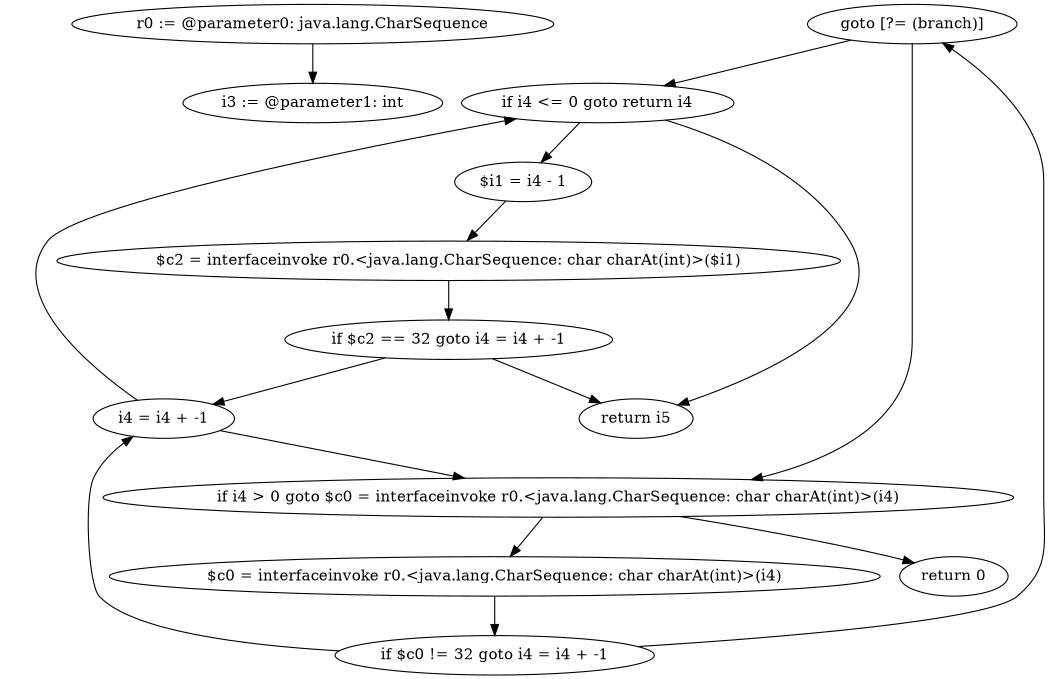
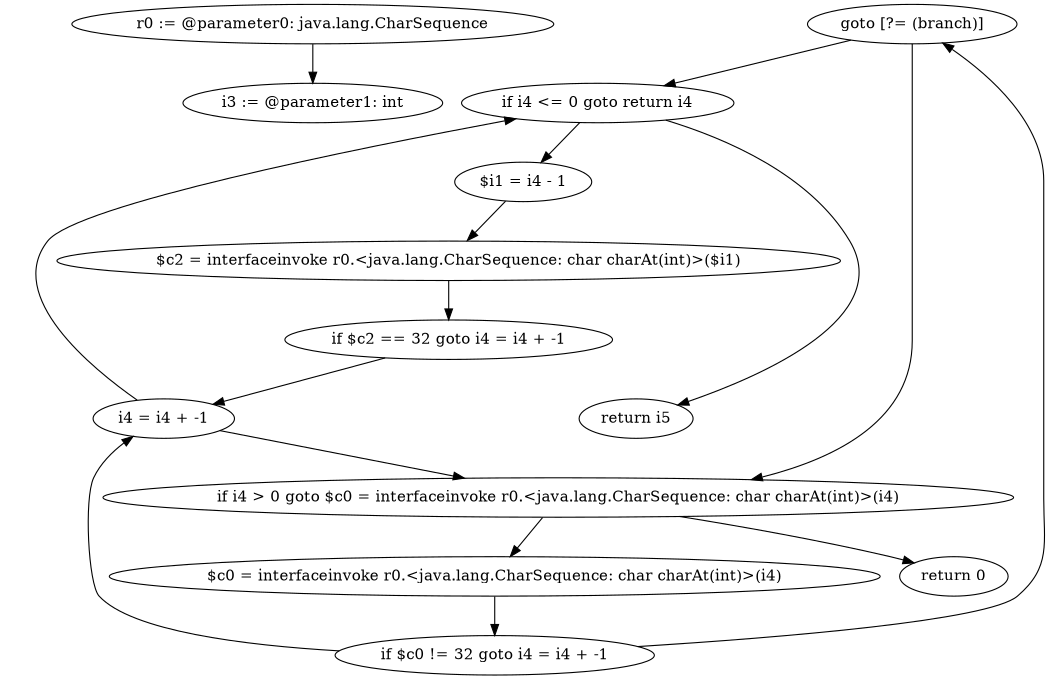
(541, 379) -> none
